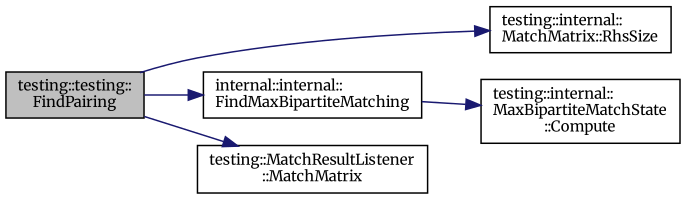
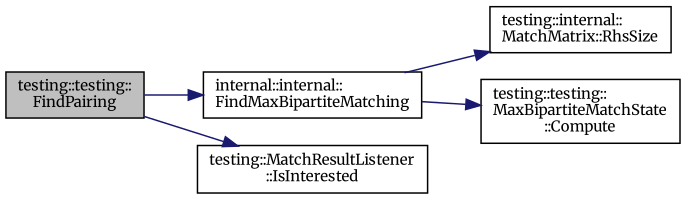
(306, 42) -> (440, 64)
(581, 111) -> (581, 111)
(313, 169) -> (313, 169)
